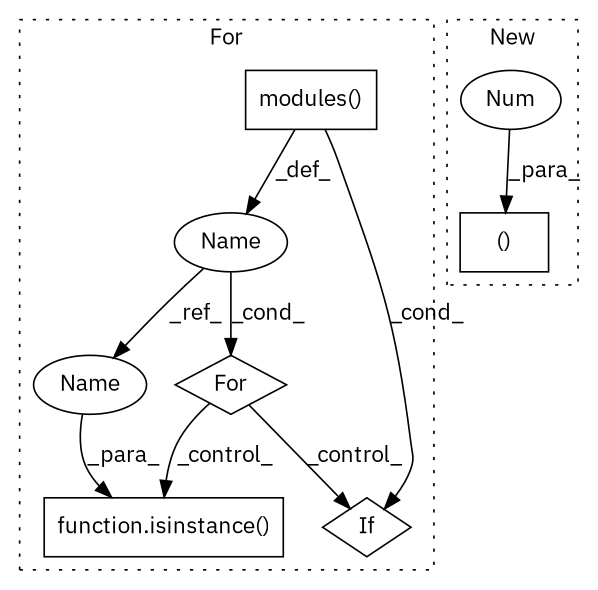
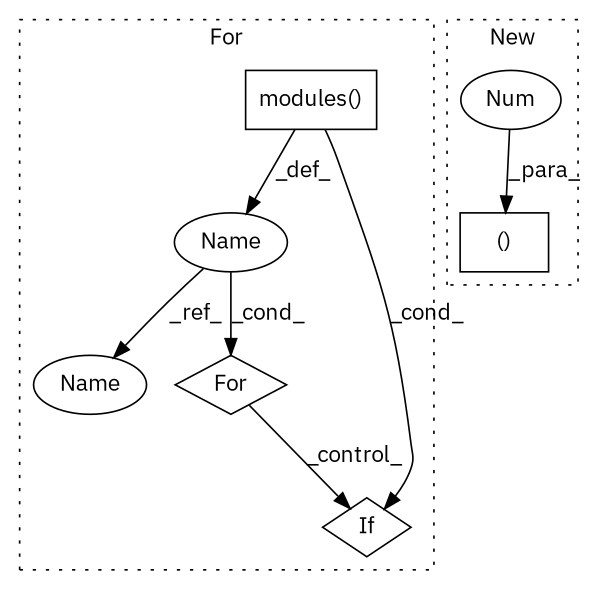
(164, 527) -> none
